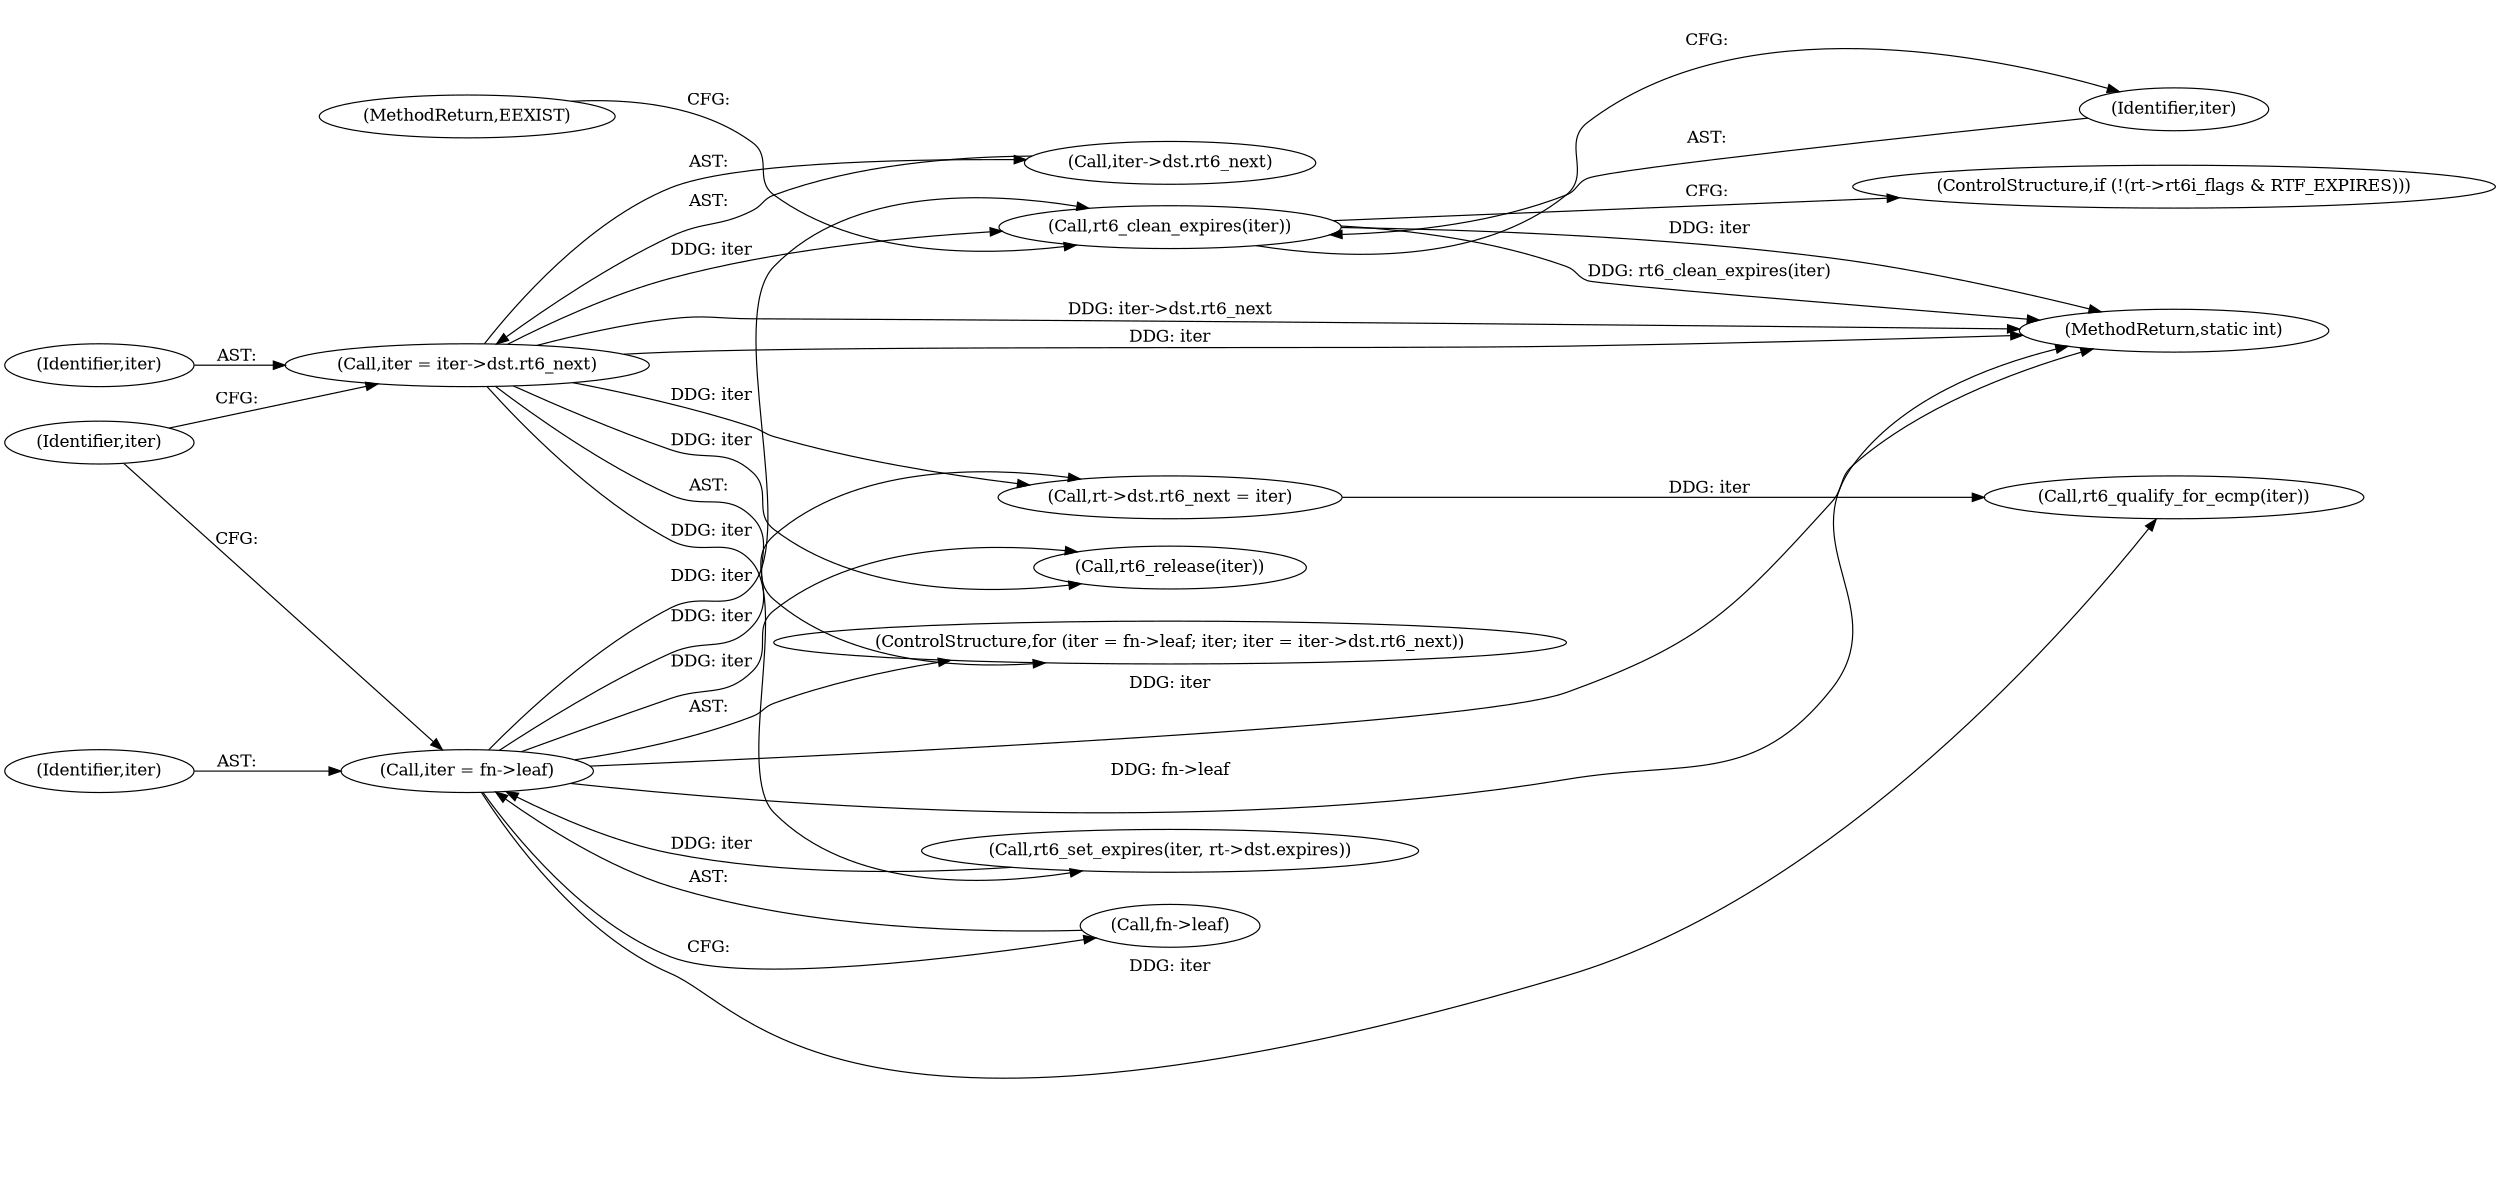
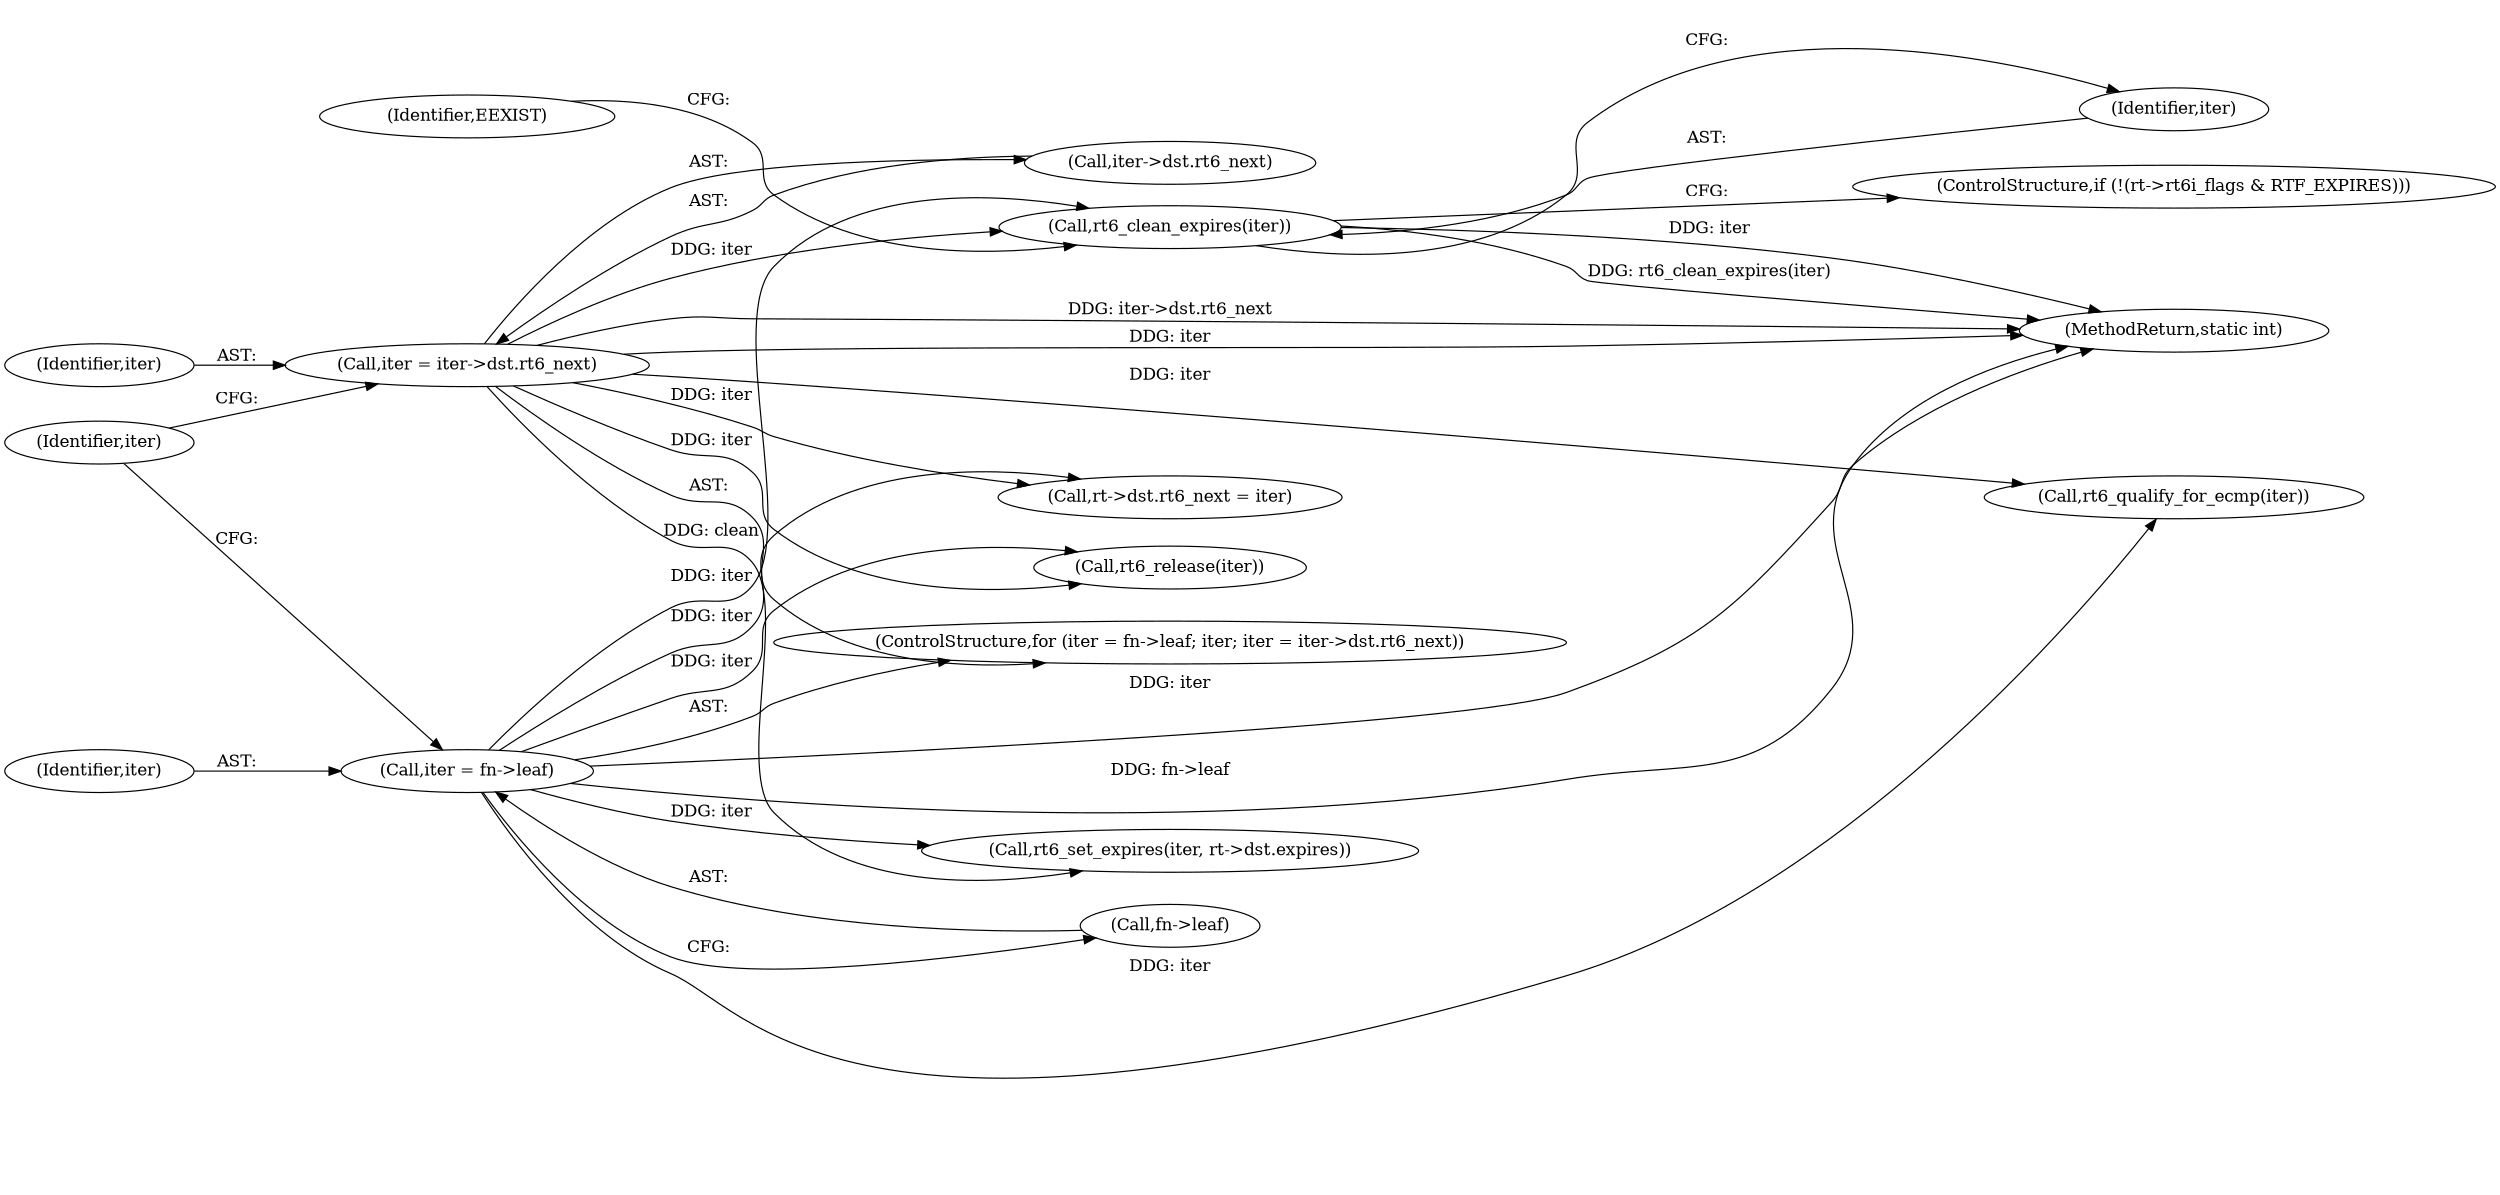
(467, 116) -> (467, 116)
(1657, 497) -> (1323, 425)
(712, 531) -> (712, 531)
(759, 866) -> (722, 828)
